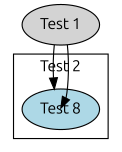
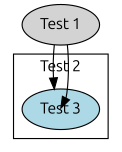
(61, 109) -> (61, 109)
